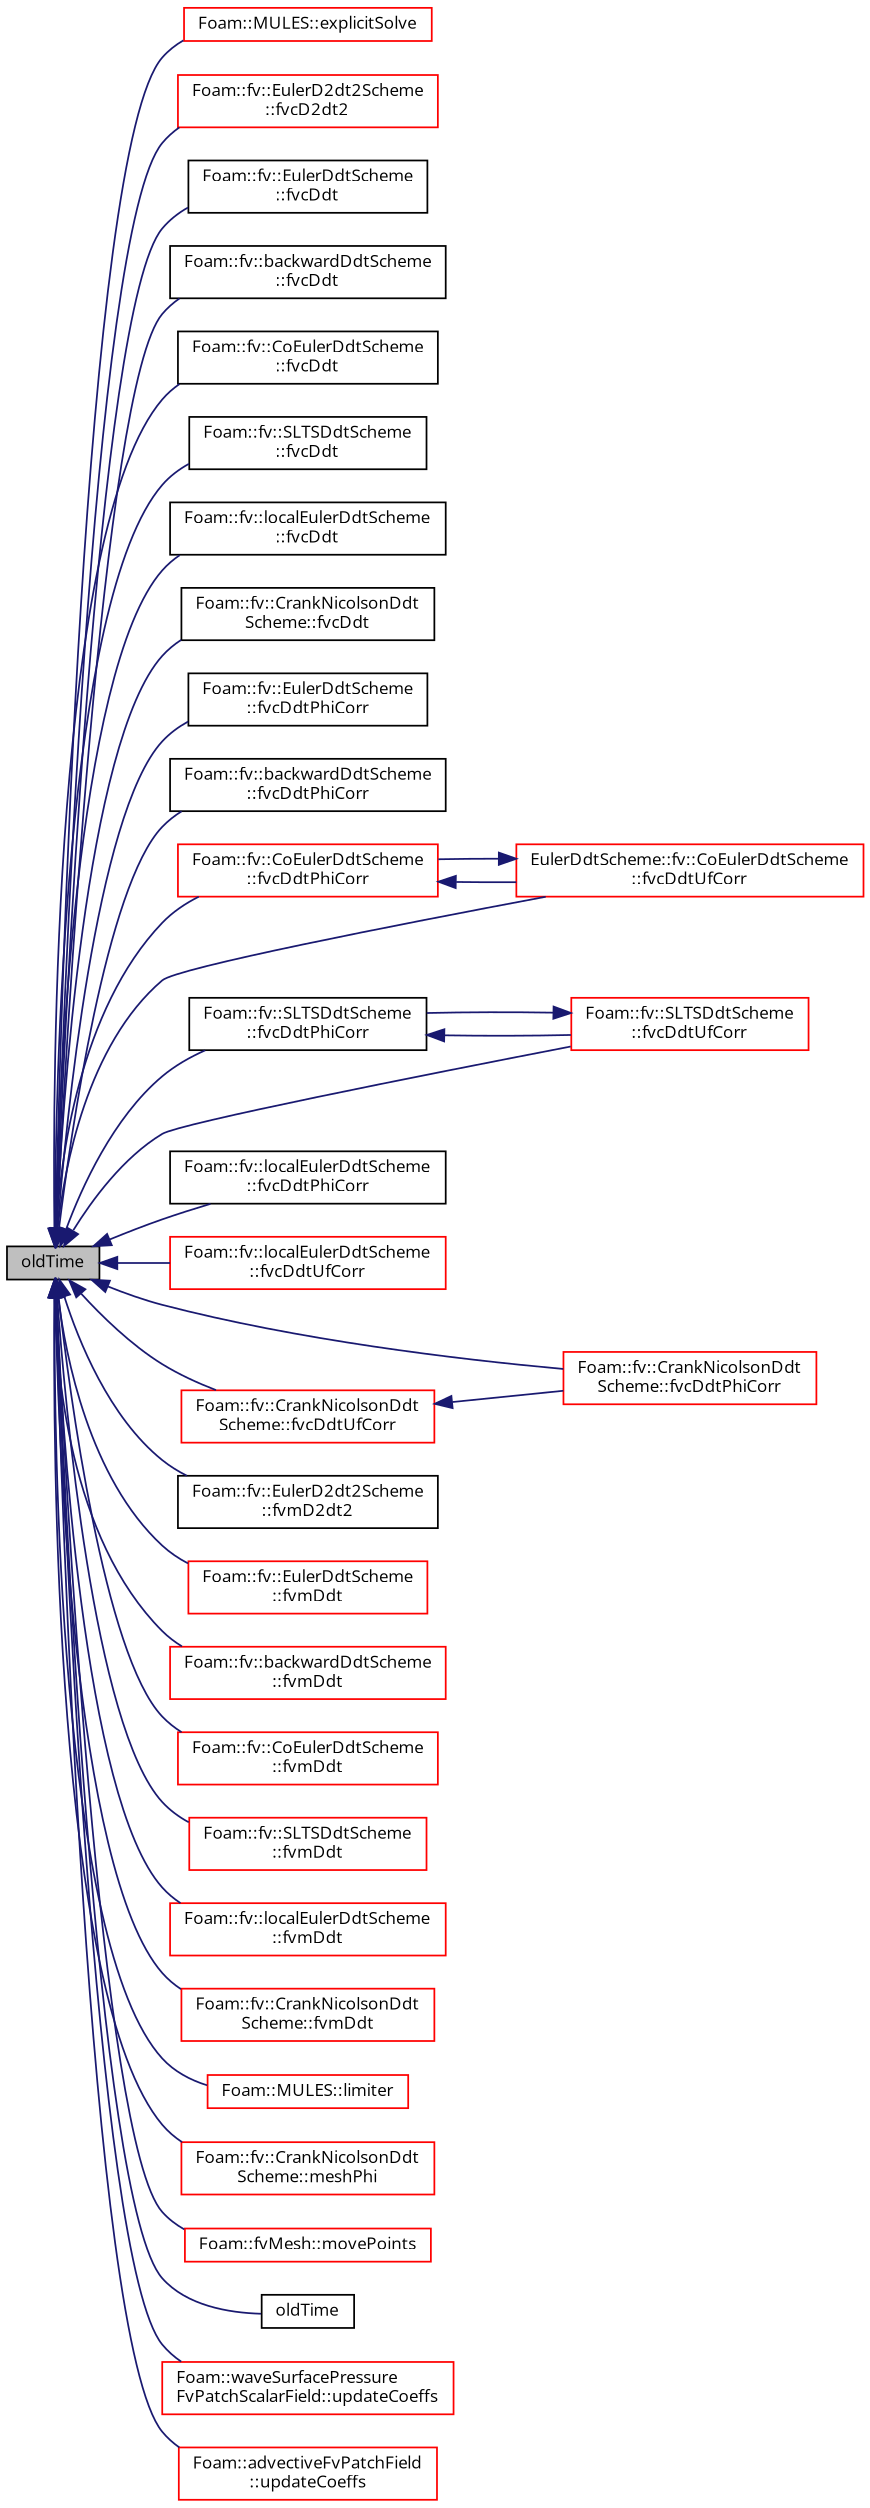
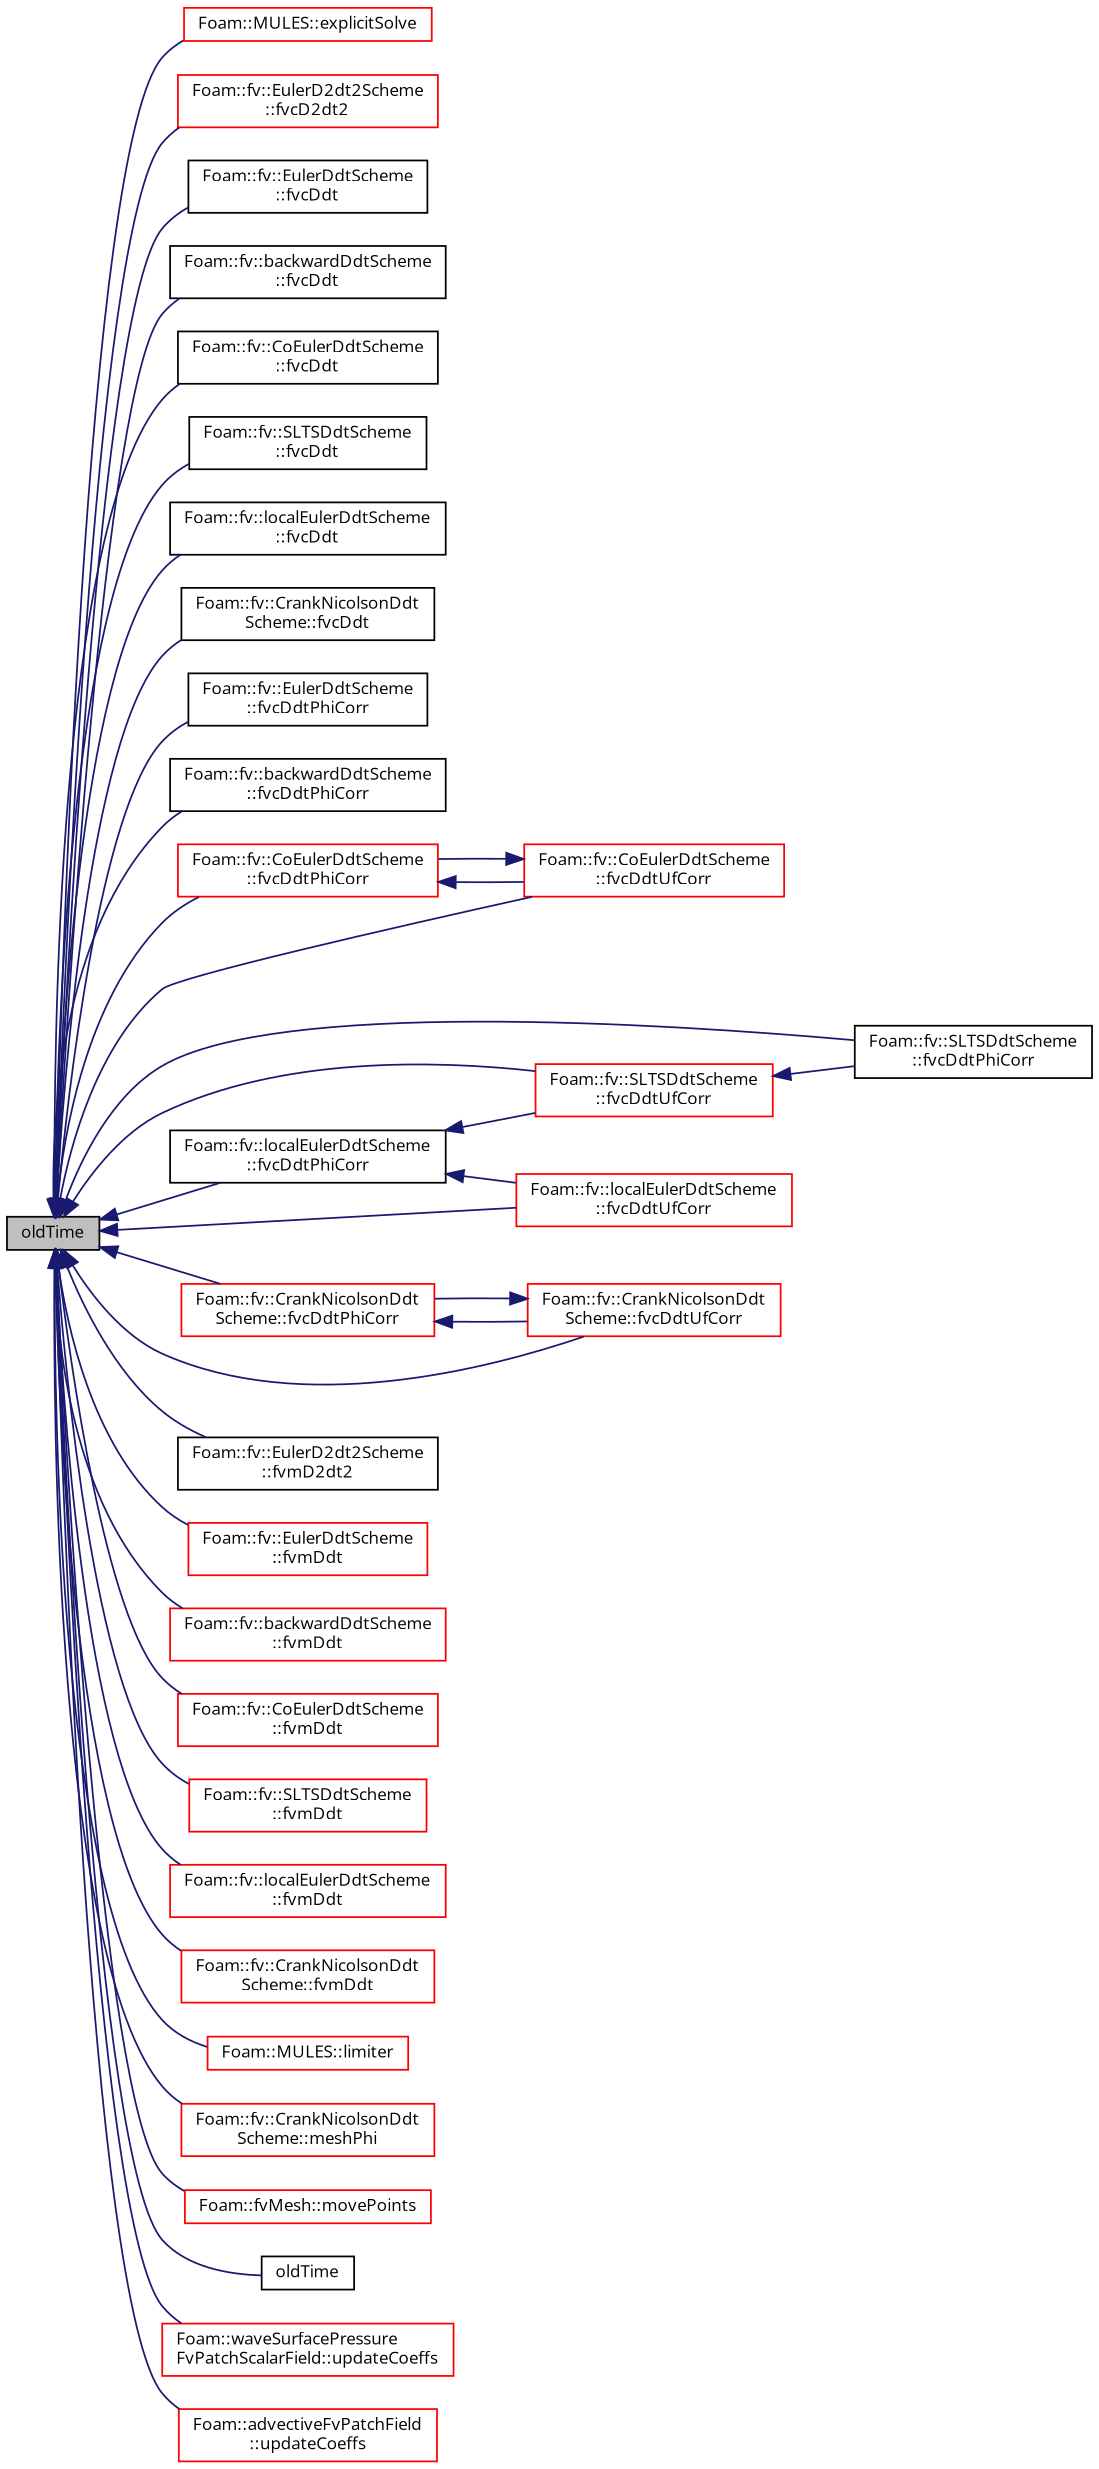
(690, 870) -> (654, 870)
(508, 1036) -> (499, 1120)
none -> (490, 1179)
none -> (490, 1322)
